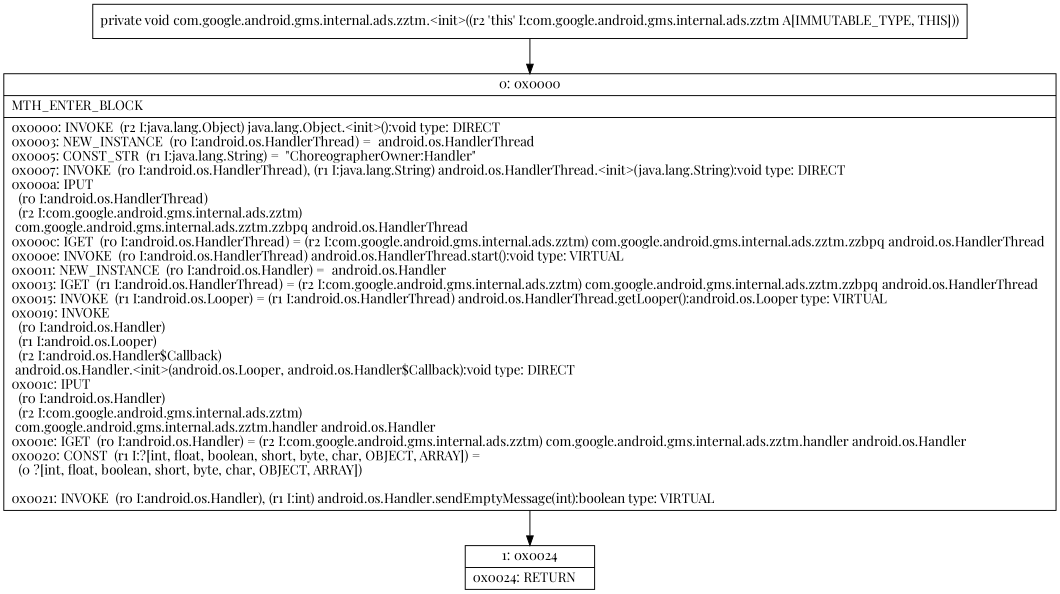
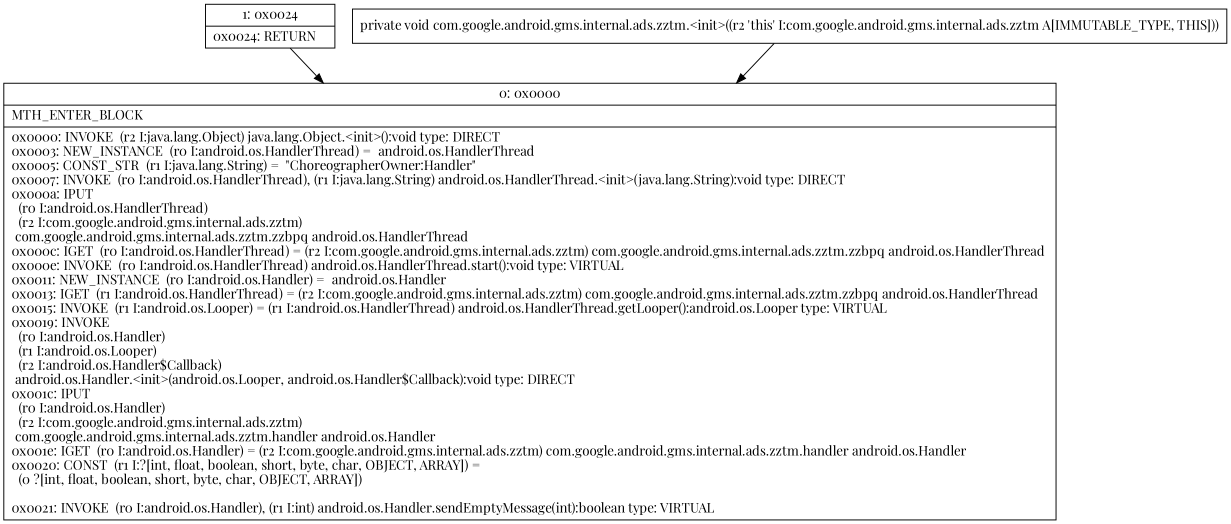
(530, 523) -> (303, 62)
